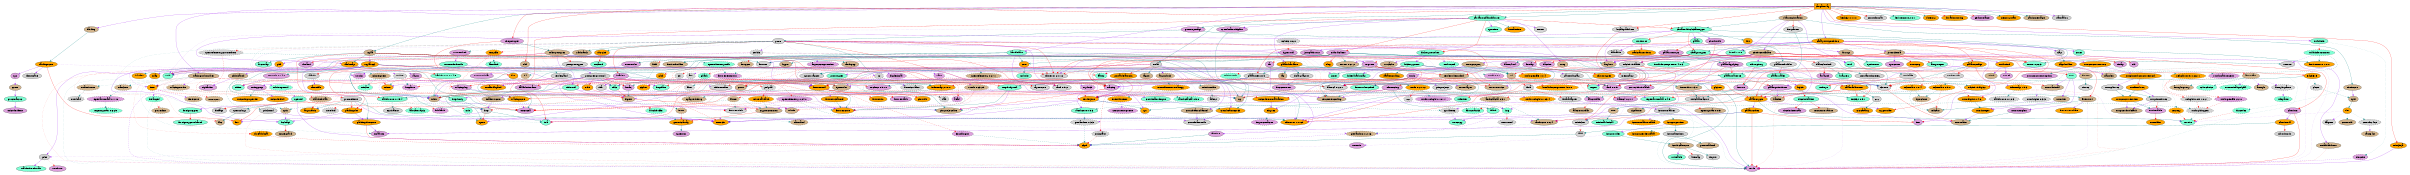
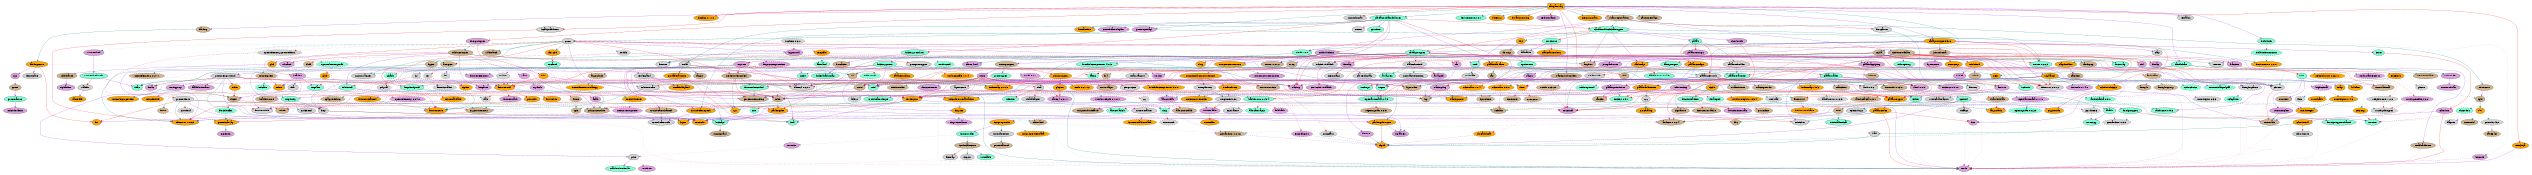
(2062, 18) -> (2185, 18)
(1694, 93) -> (1905, 93)
none -> (2317, 99)
